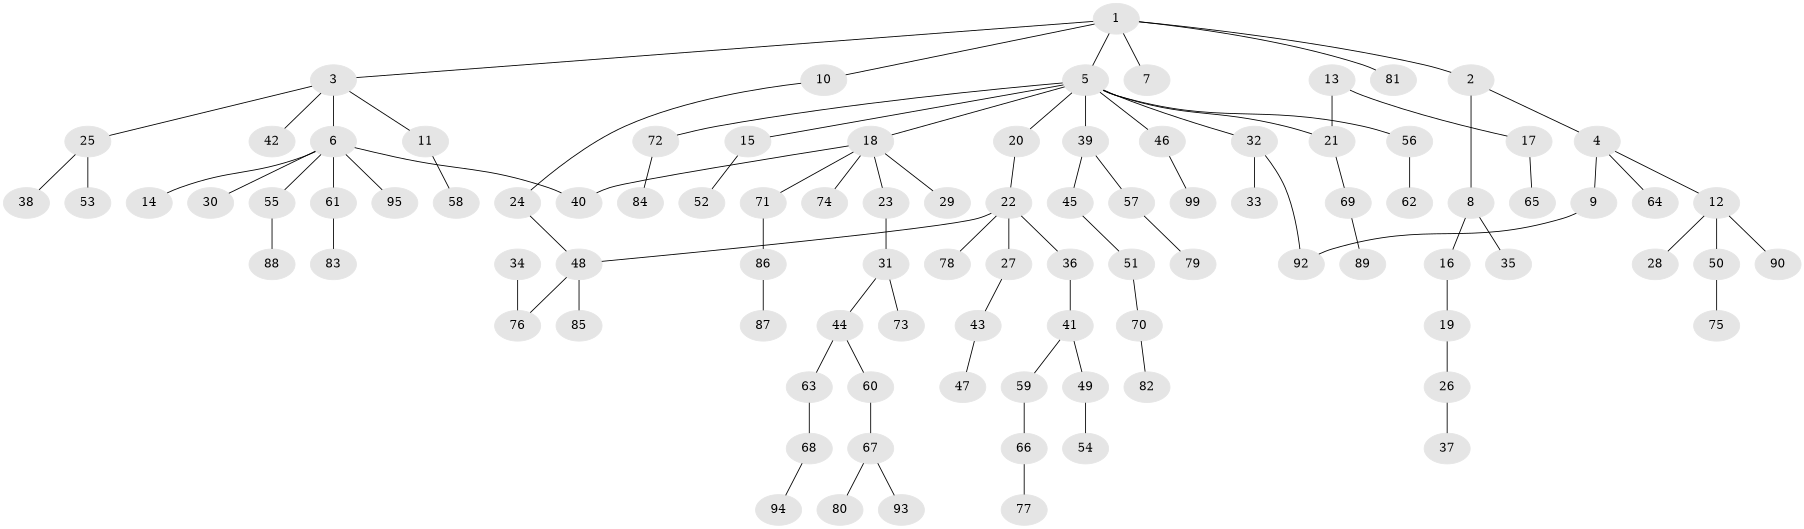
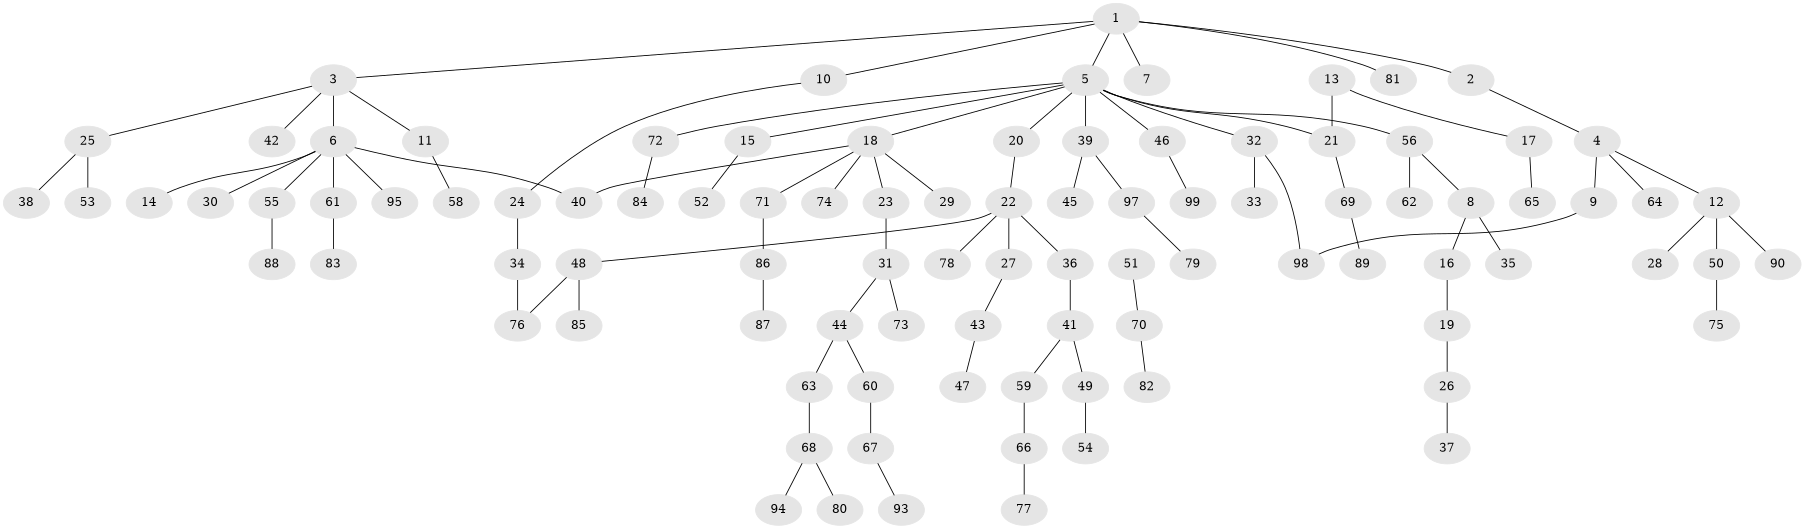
(1471, 142) -> (1440, 172)
(1132, 203) -> (1132, 203)
(548, 234) -> (518, 234)
(1101, 234) -> none
(1301, 264) -> (1301, 264)
(855, 479) -> (825, 479)
